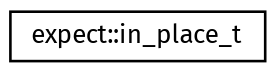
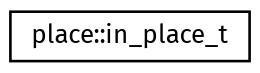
(138, 36) -> (130, 36)
